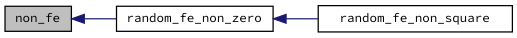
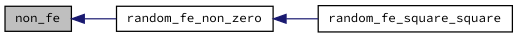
(415, 19) -> (415, 19)
